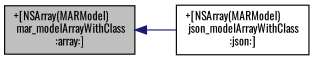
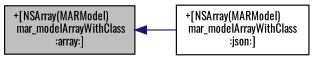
(243, 30) -> (243, 30)
